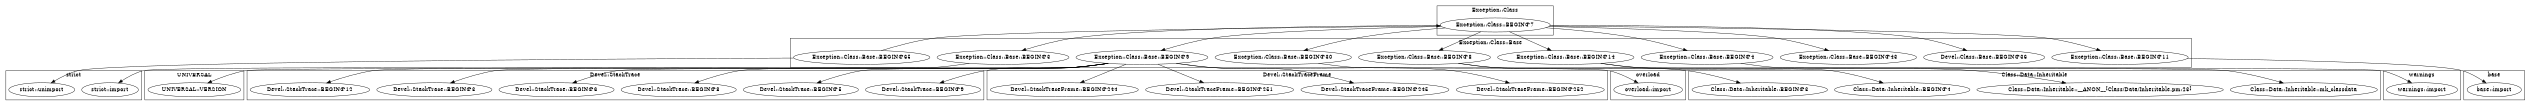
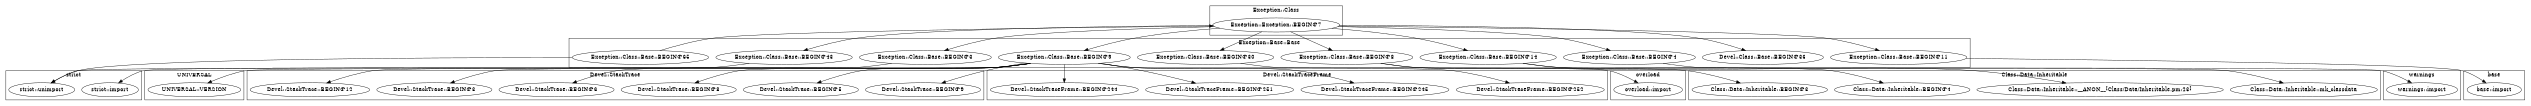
(1495, 25) -> (1276, 25)
(1491, 43) -> (1270, 43)
none -> (401, 68)
